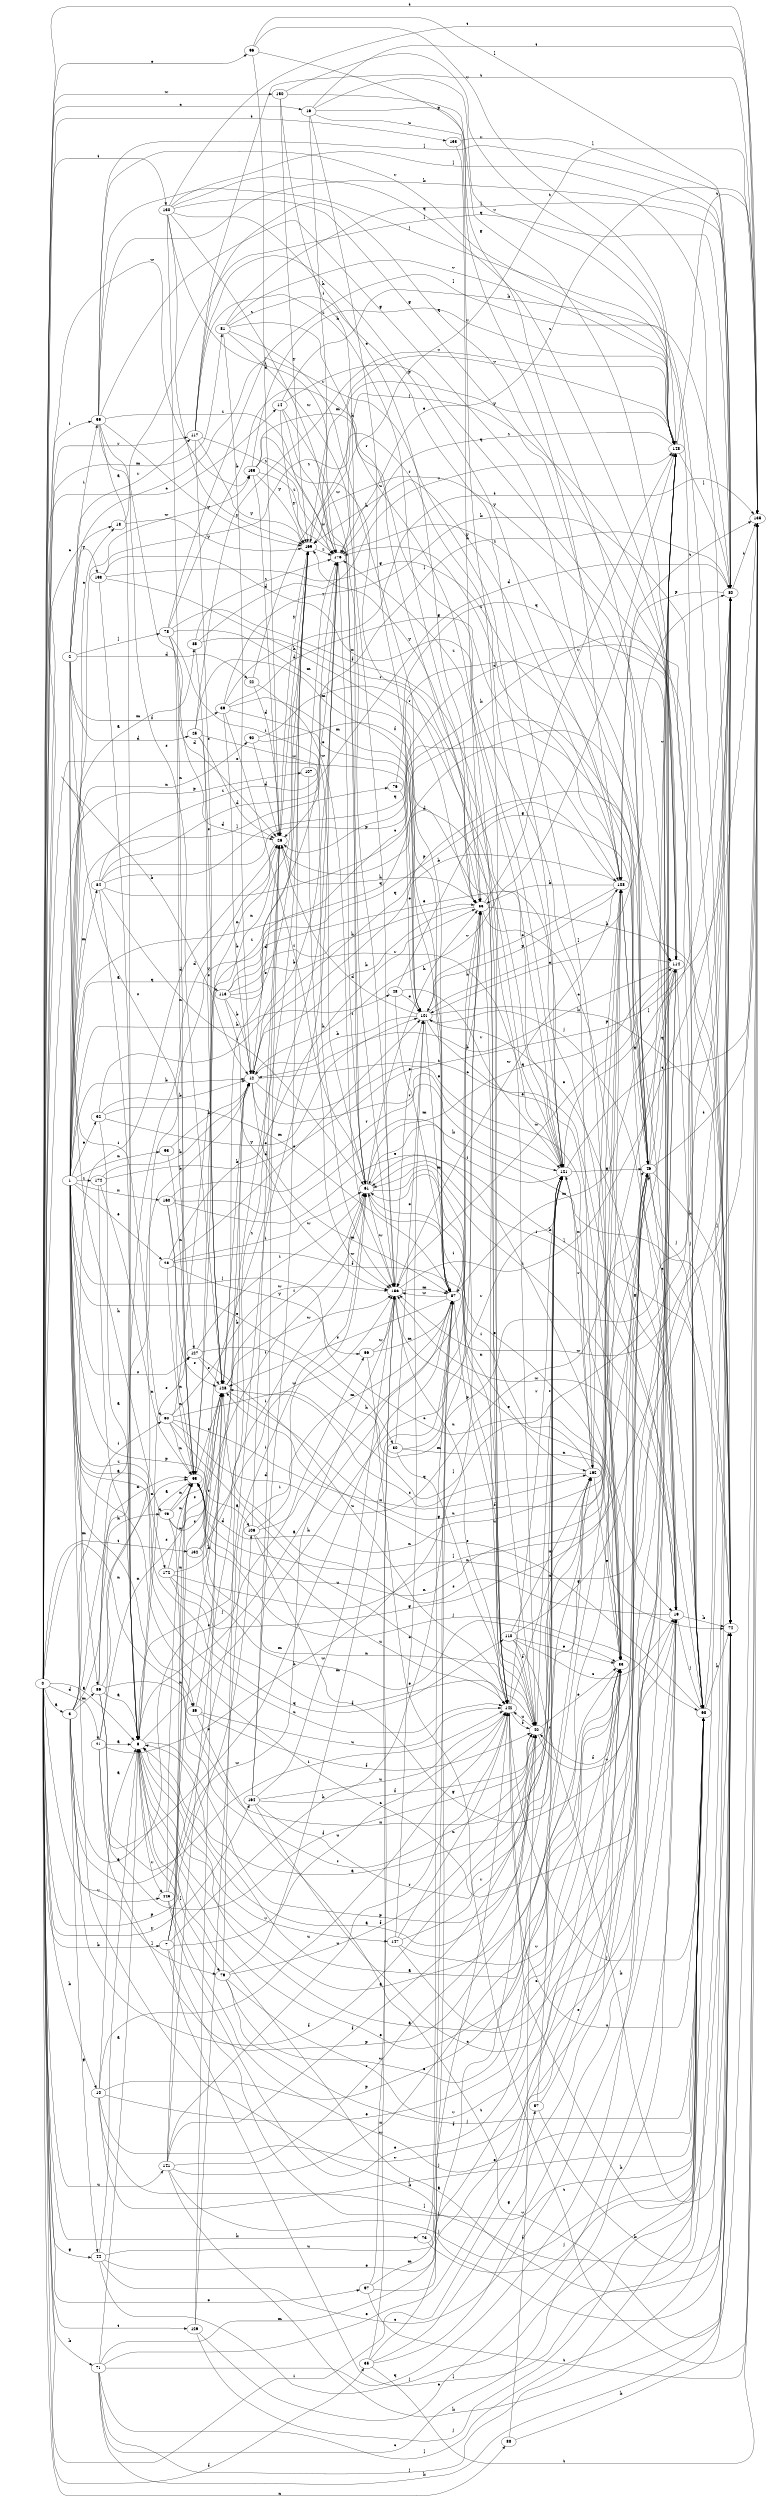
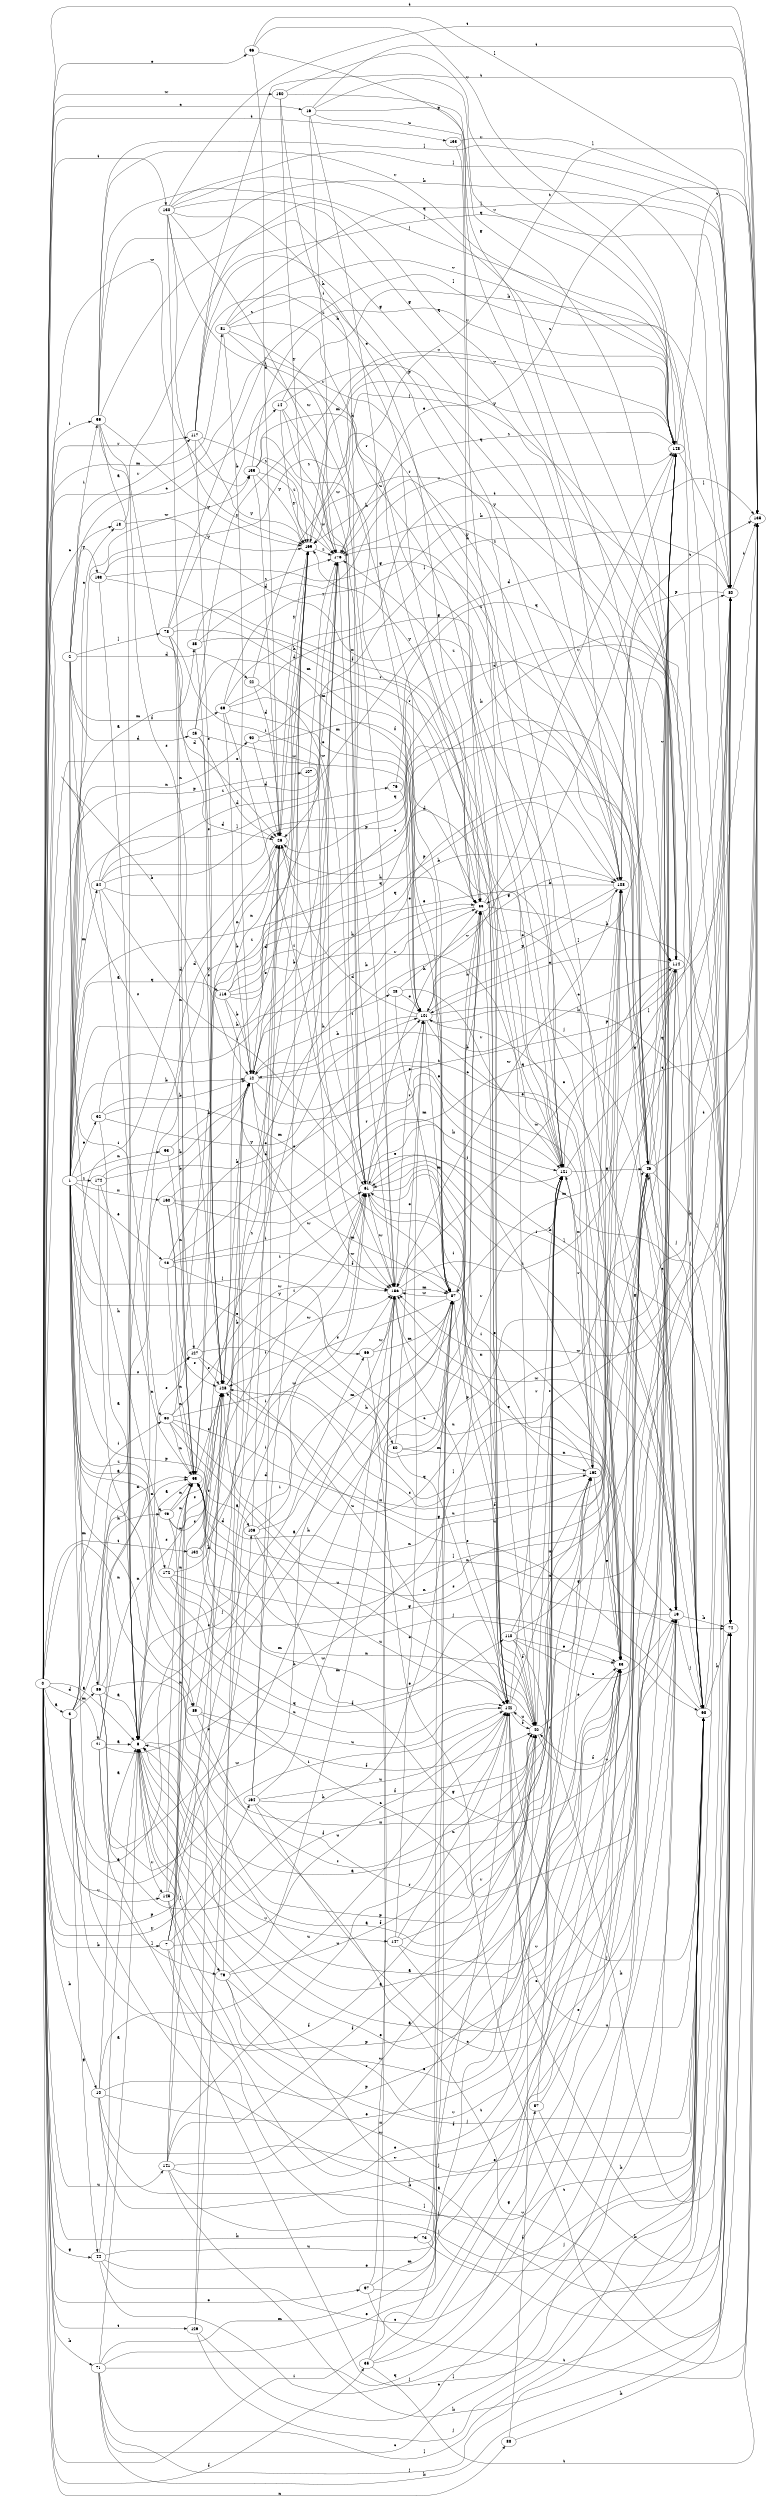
(252, 415) -> none
(598, 841) -> (507, 903)
(167, 1897) -> (167, 1897)
